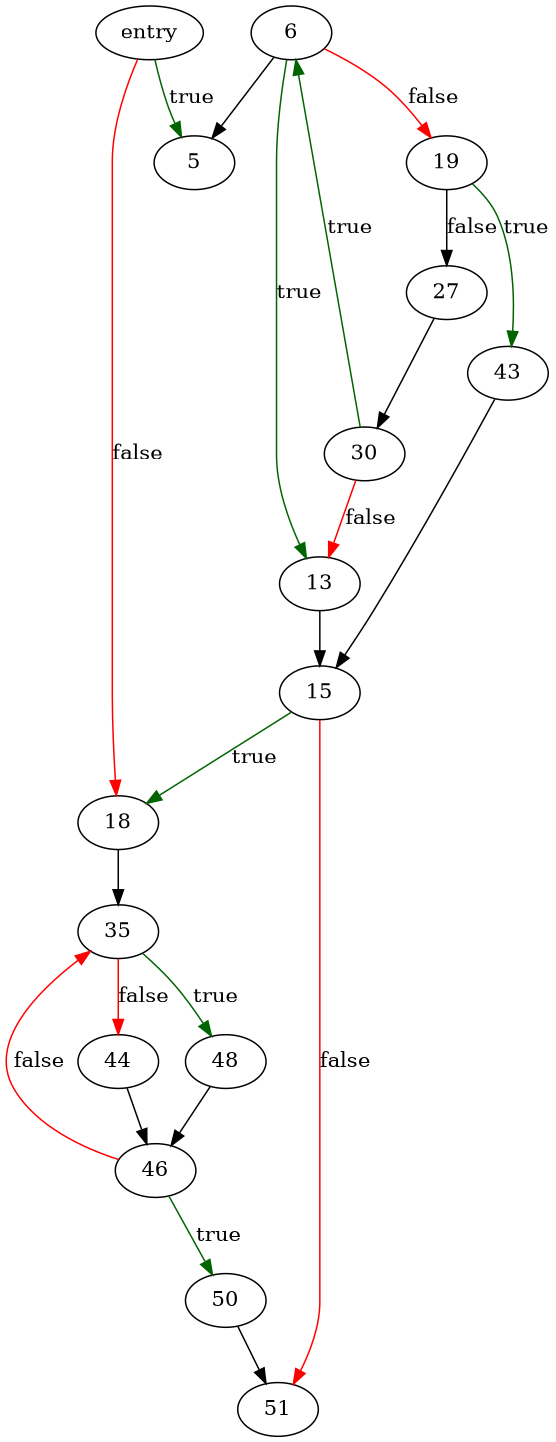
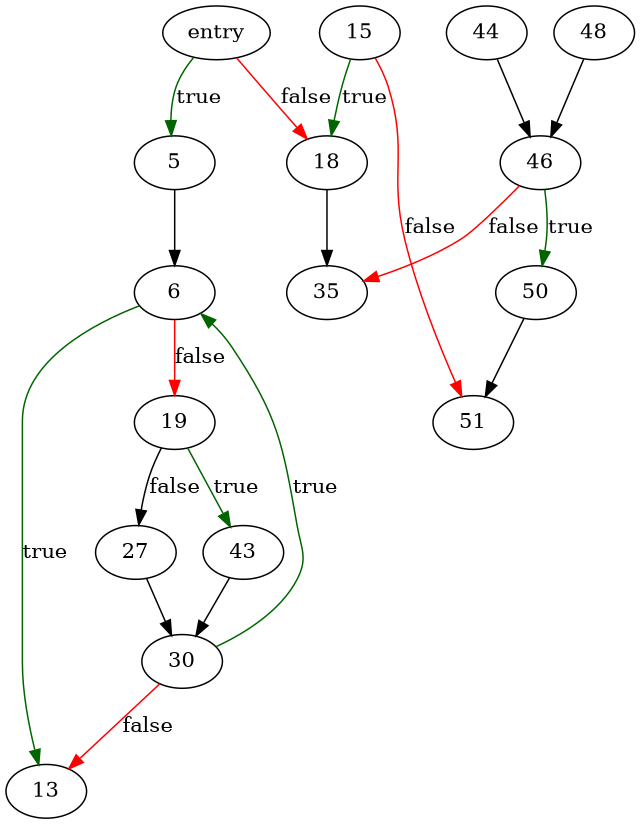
(248, 92) -> (175, 220)
(422, 529) -> (216, 600)
(320, 631) -> none
(176, 986) -> none
(118, 989) -> none
